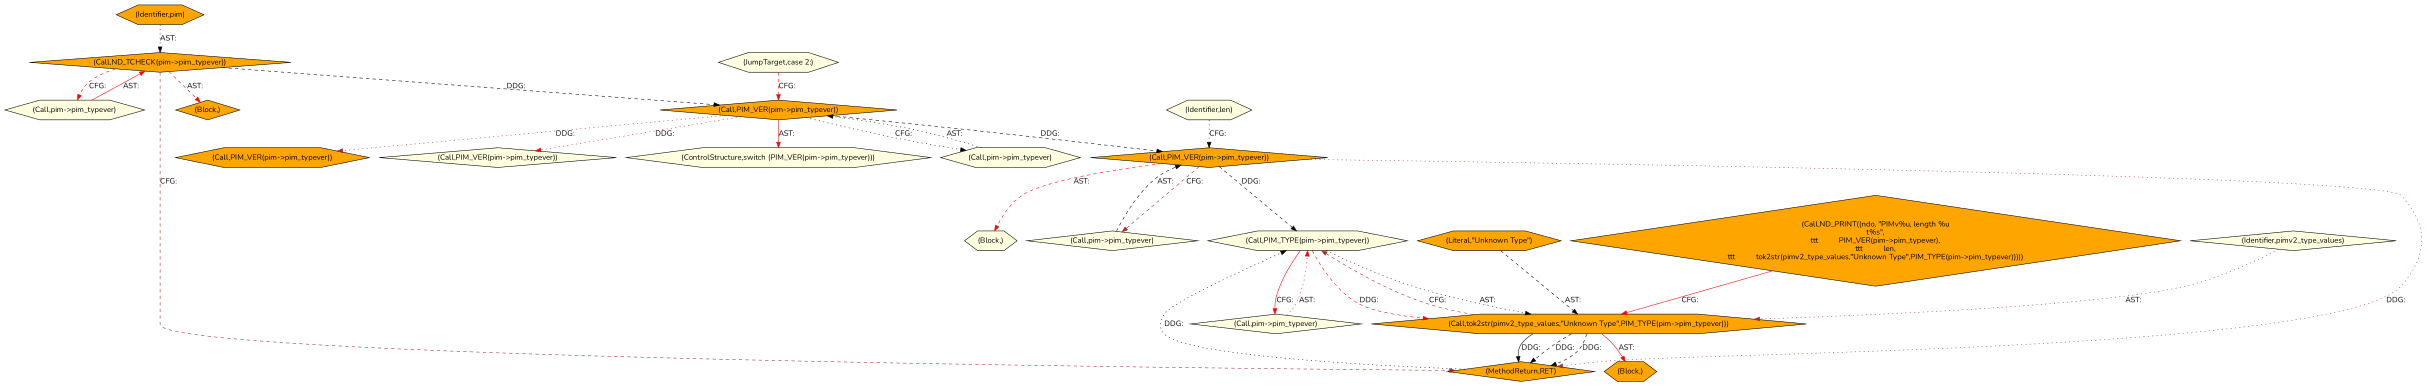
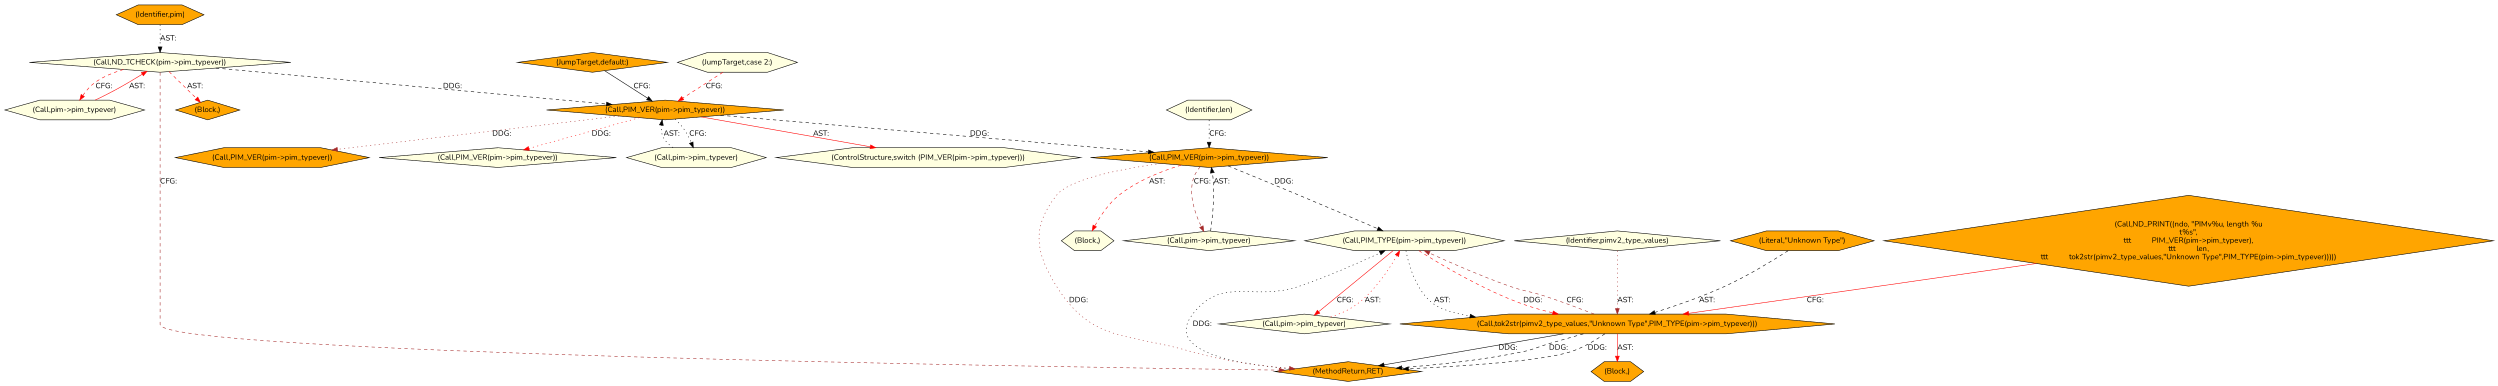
(160, 62) -> (160, 62)
none -> (592, 62)
